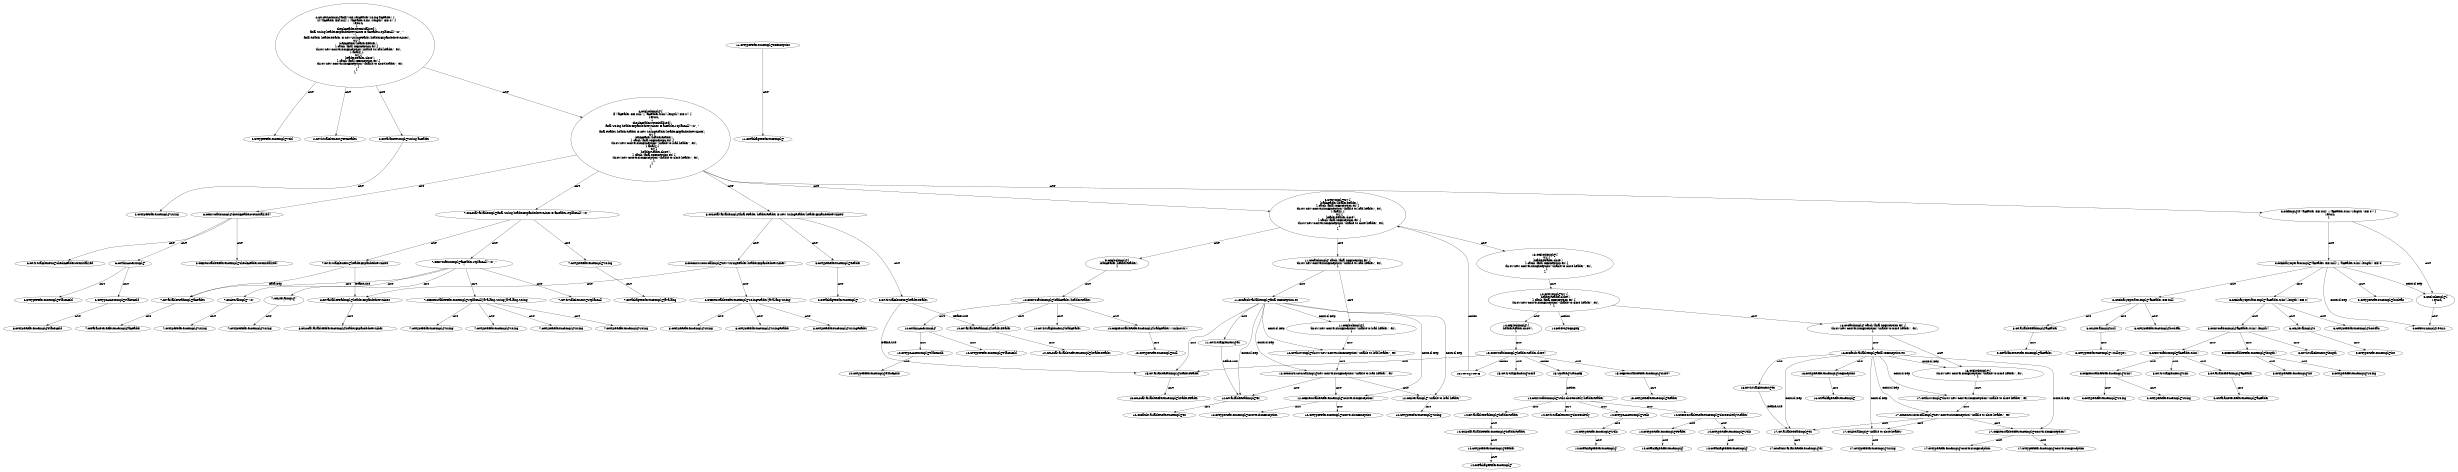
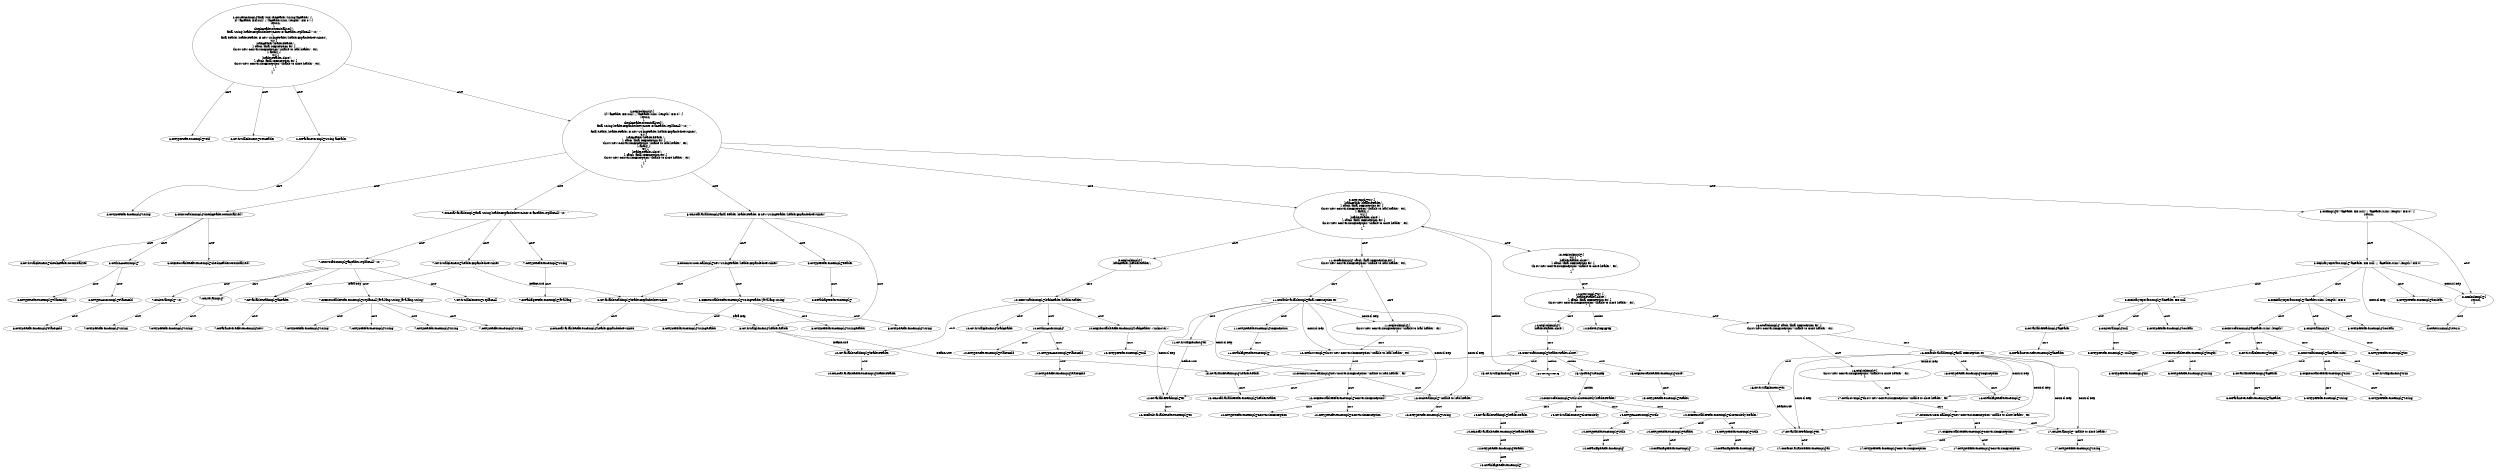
none -> (699, 313)
(113, 329) -> (239, 329)
(1211, 332) -> (1283, 314)
